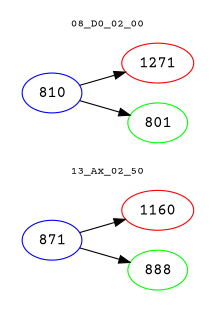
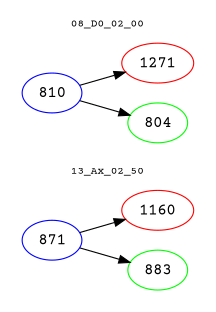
(158, 123) -> (158, 123)
(158, 270) -> (158, 270)
